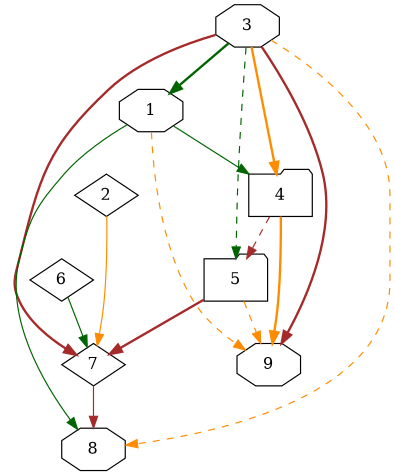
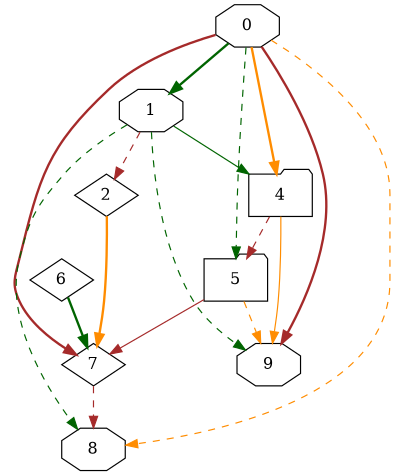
(248, 26) -> (248, 26)
none -> (130, 151)
(43, 201) -> (43, 201)
(170, 248) -> (170, 248)
(280, 274) -> (280, 274)
(106, 275) -> (106, 275)
(75, 317) -> (75, 317)
(162, 324) -> (162, 324)
(93, 401) -> (93, 401)
